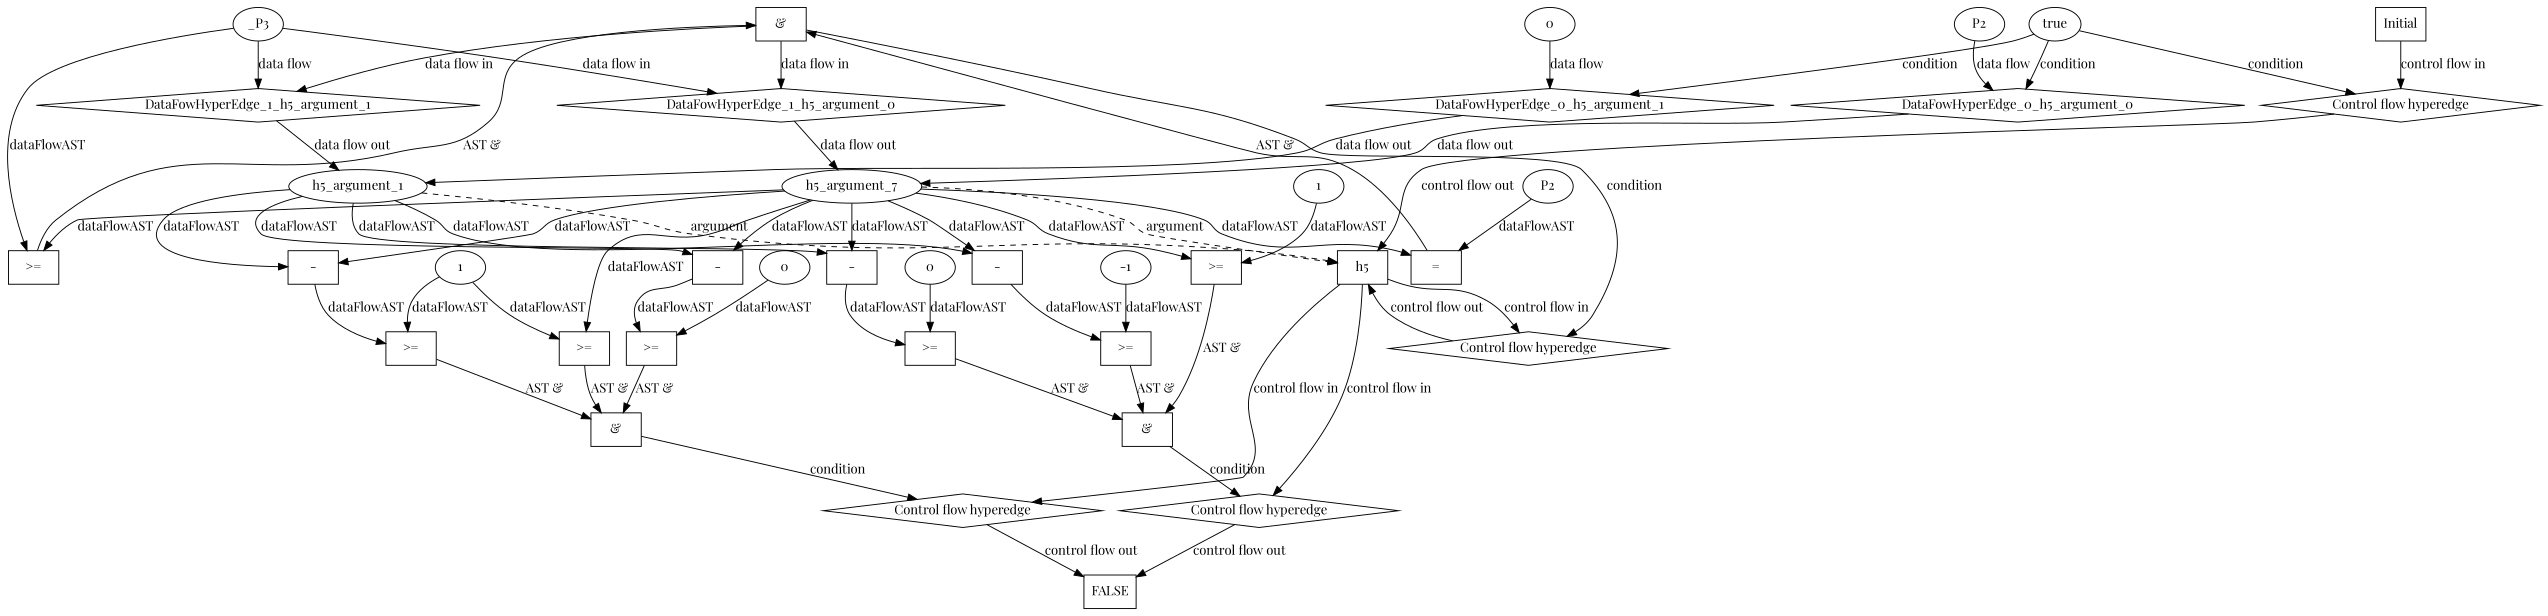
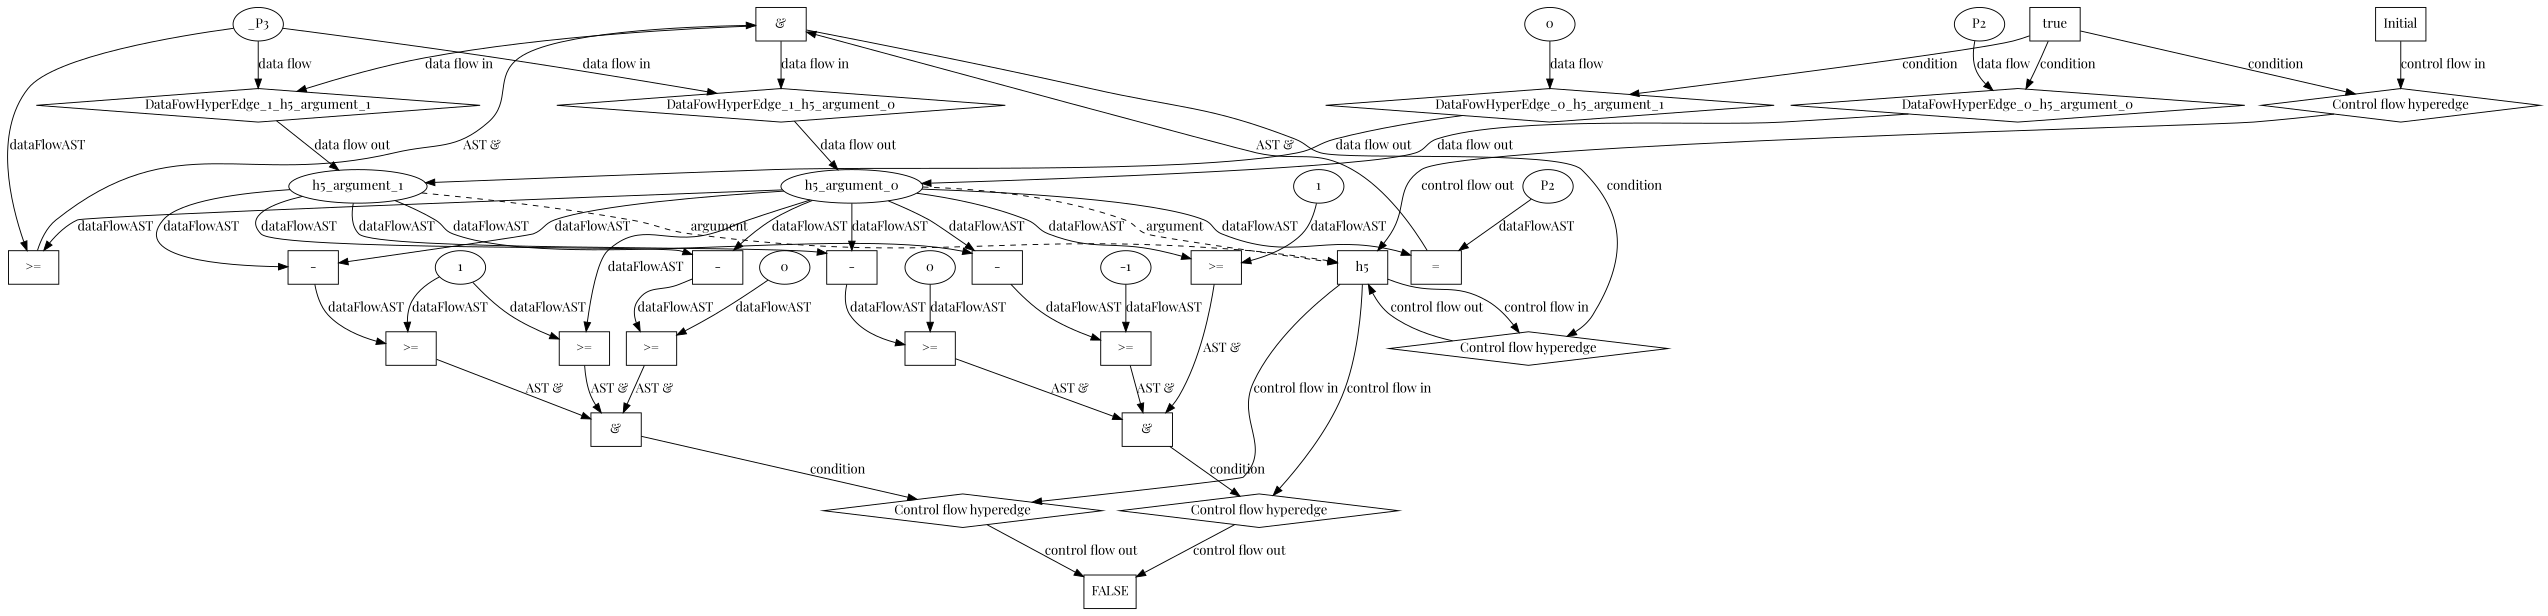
(2055, 24) -> (2055, 24)
(852, 186) -> (852, 186)
